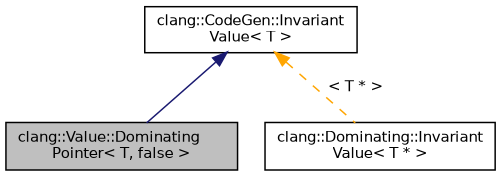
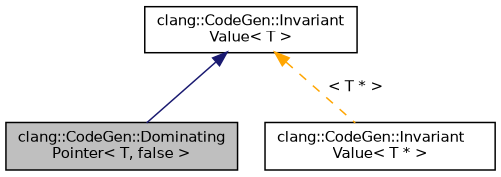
(122, 146) -> (122, 146)
(380, 146) -> (380, 146)
